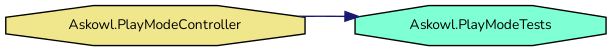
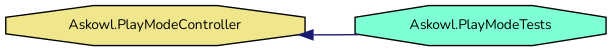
(322, 16) -> (336, 35)
